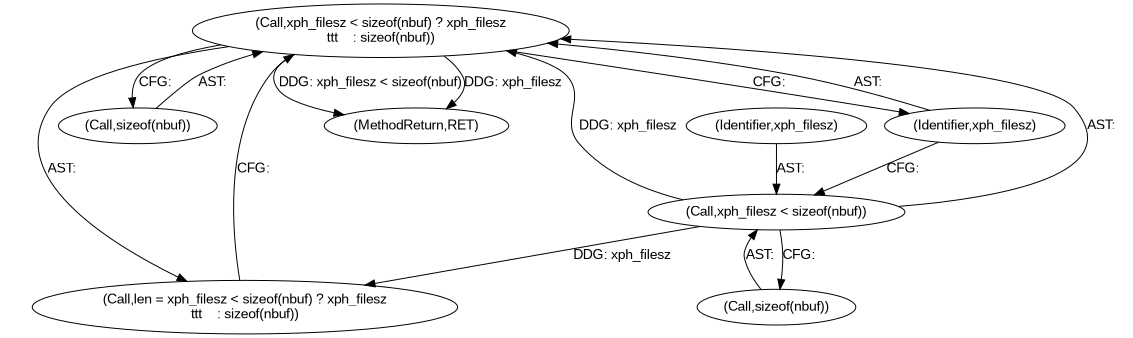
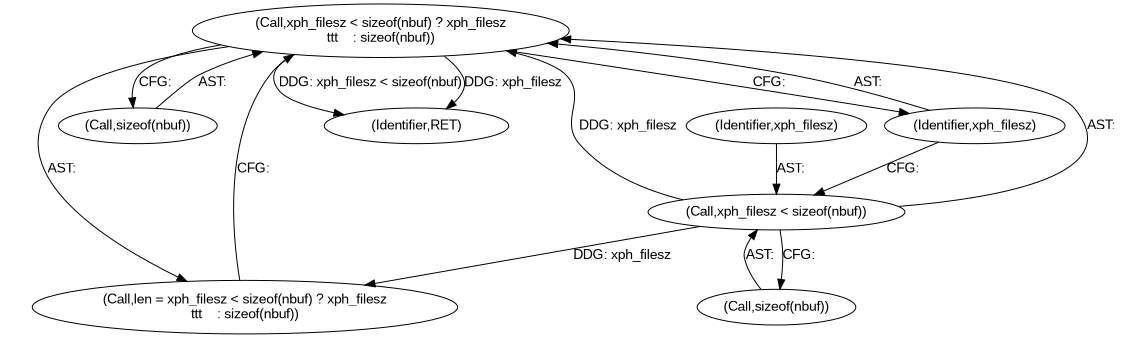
(416, 126) -> (416, 126)
